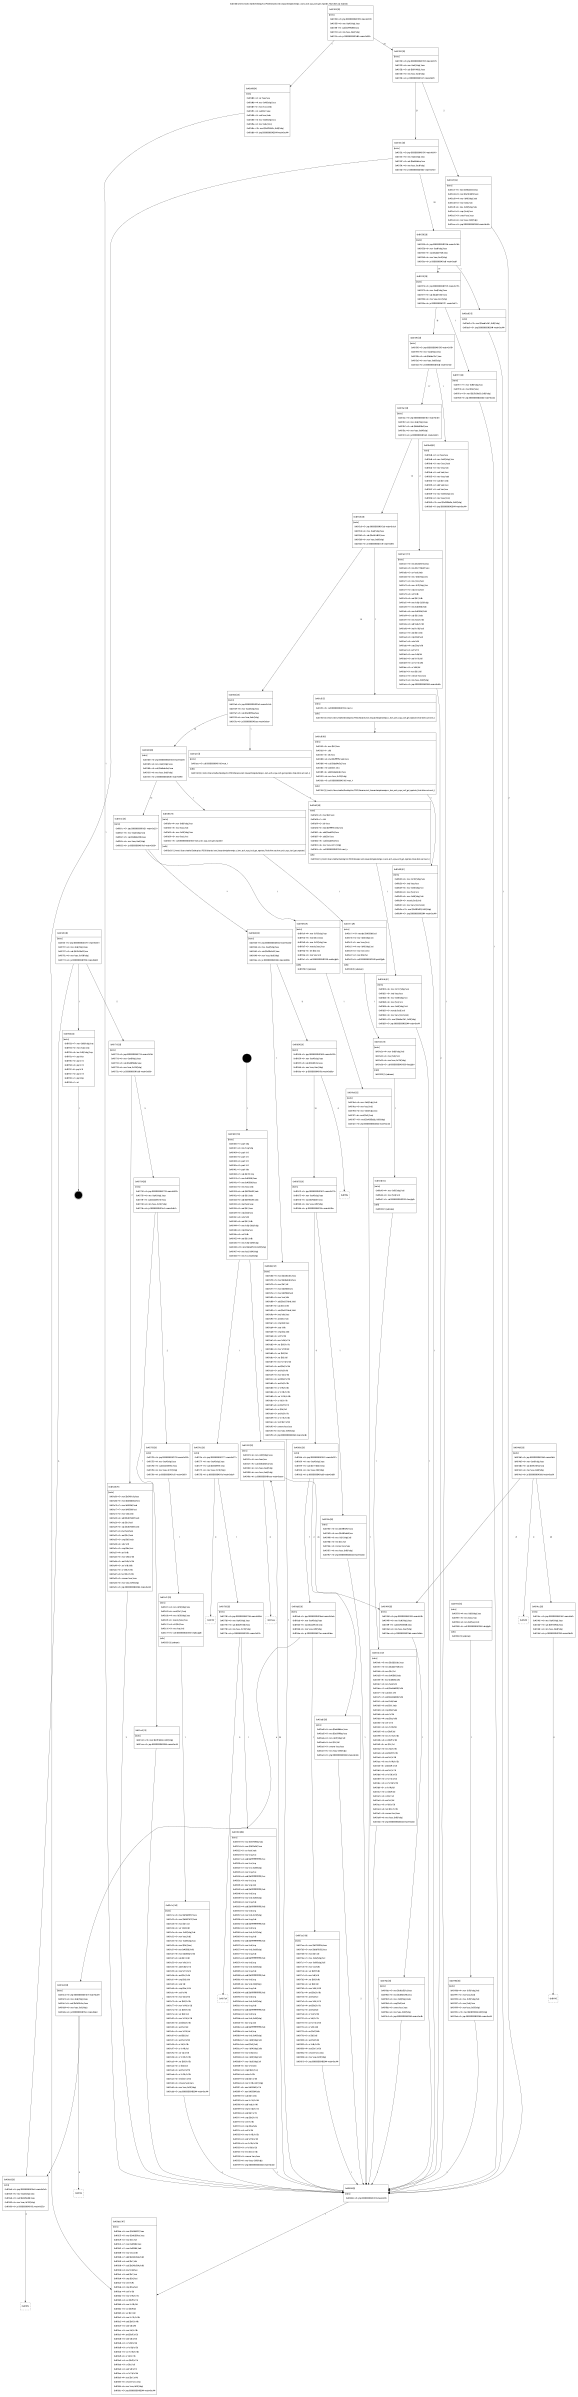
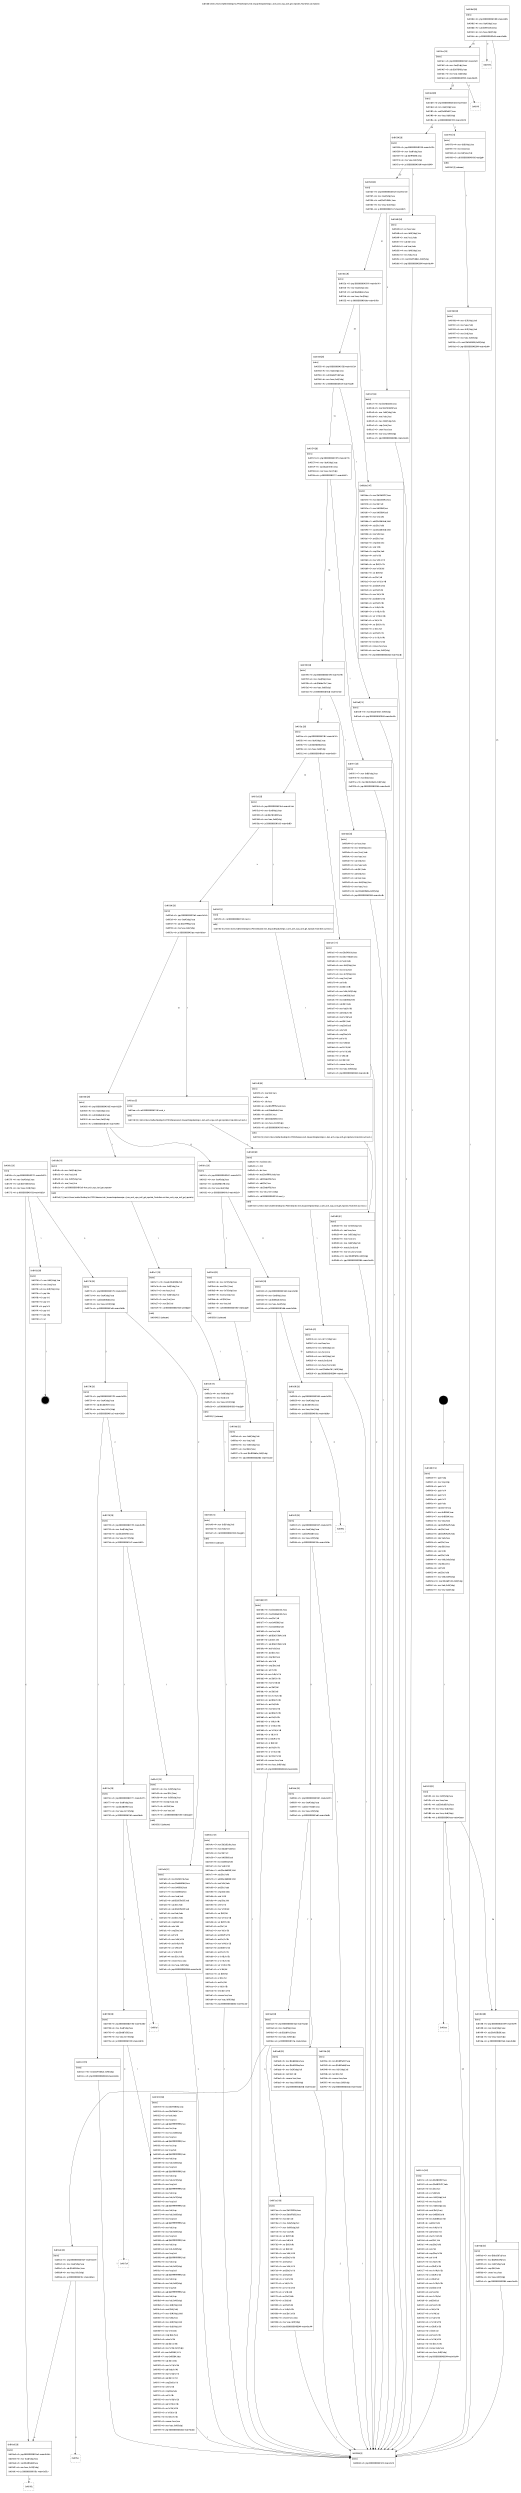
none -> (446, 107)
(228, 1351) -> (124, 1665)
(183, 1773) -> none
(253, 2248) -> (399, 1556)
